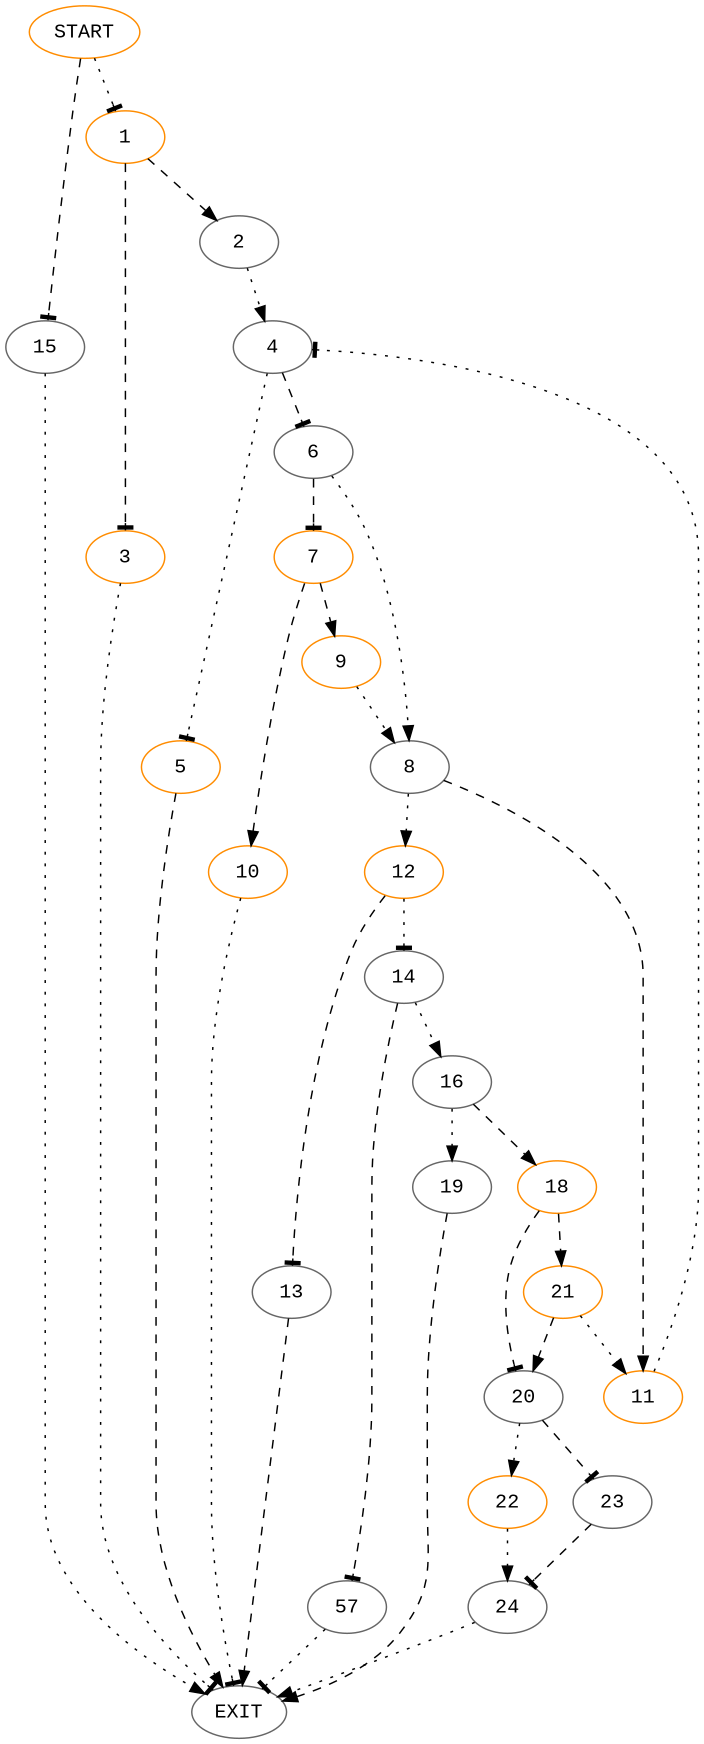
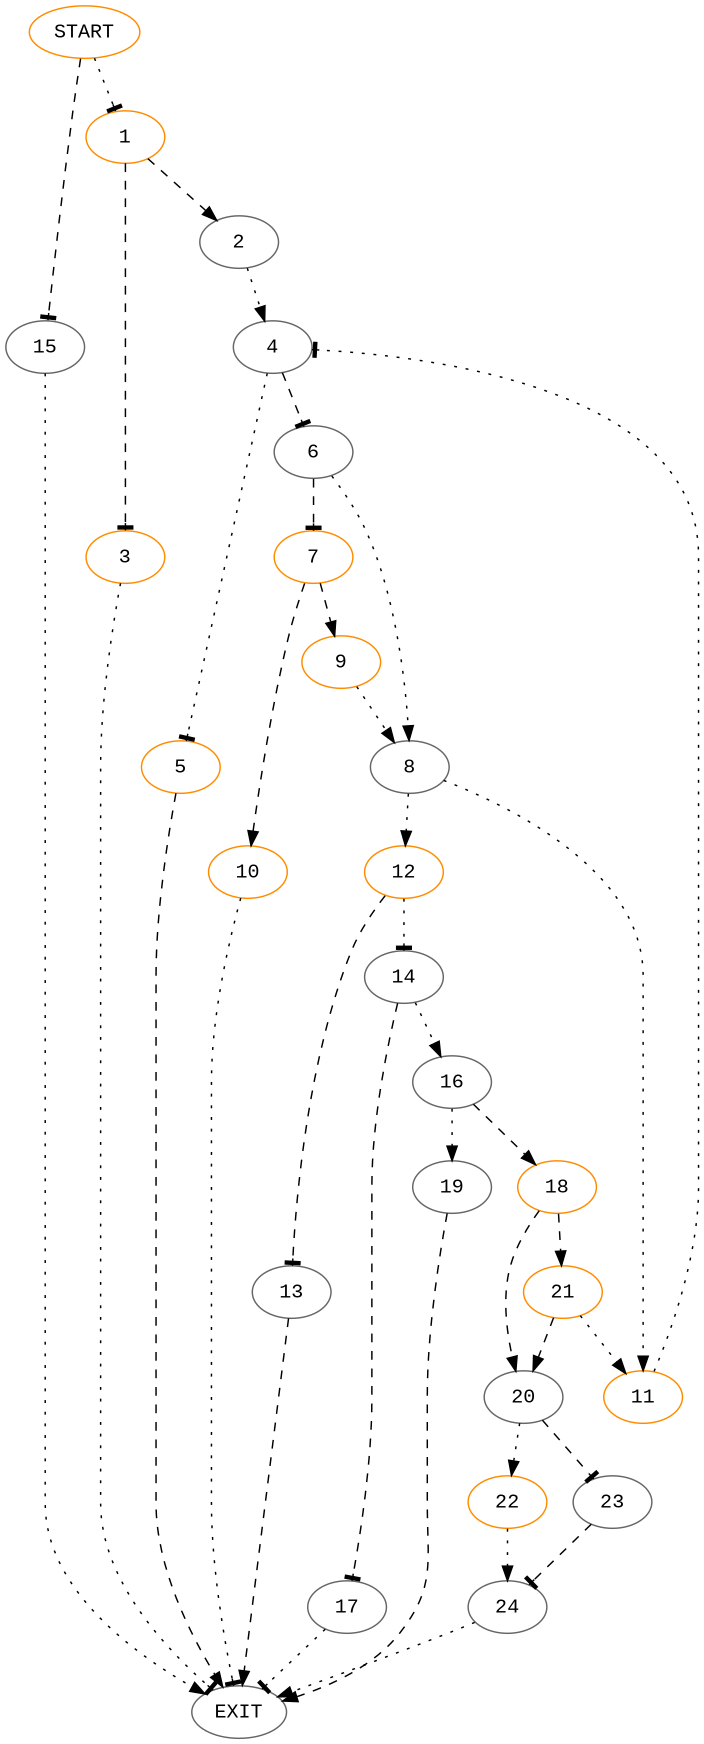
(643, 1018) -> (643, 1018)
(507, 1284) -> (507, 1284)
(347, 1607) -> (347, 1607)
